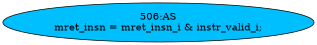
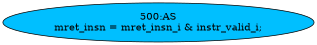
(158, 22) -> (158, 22)
